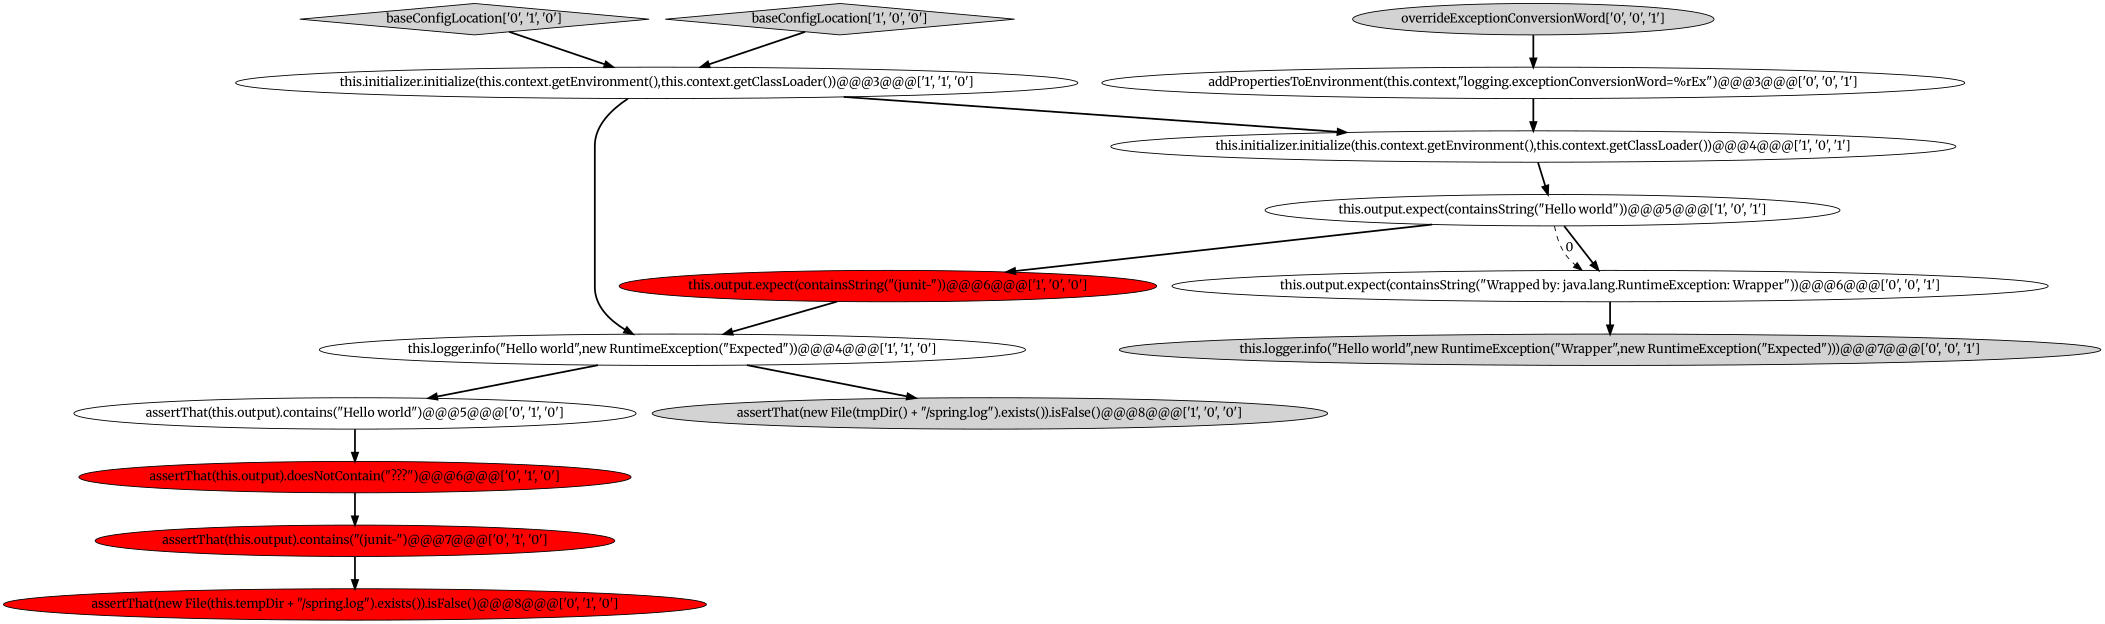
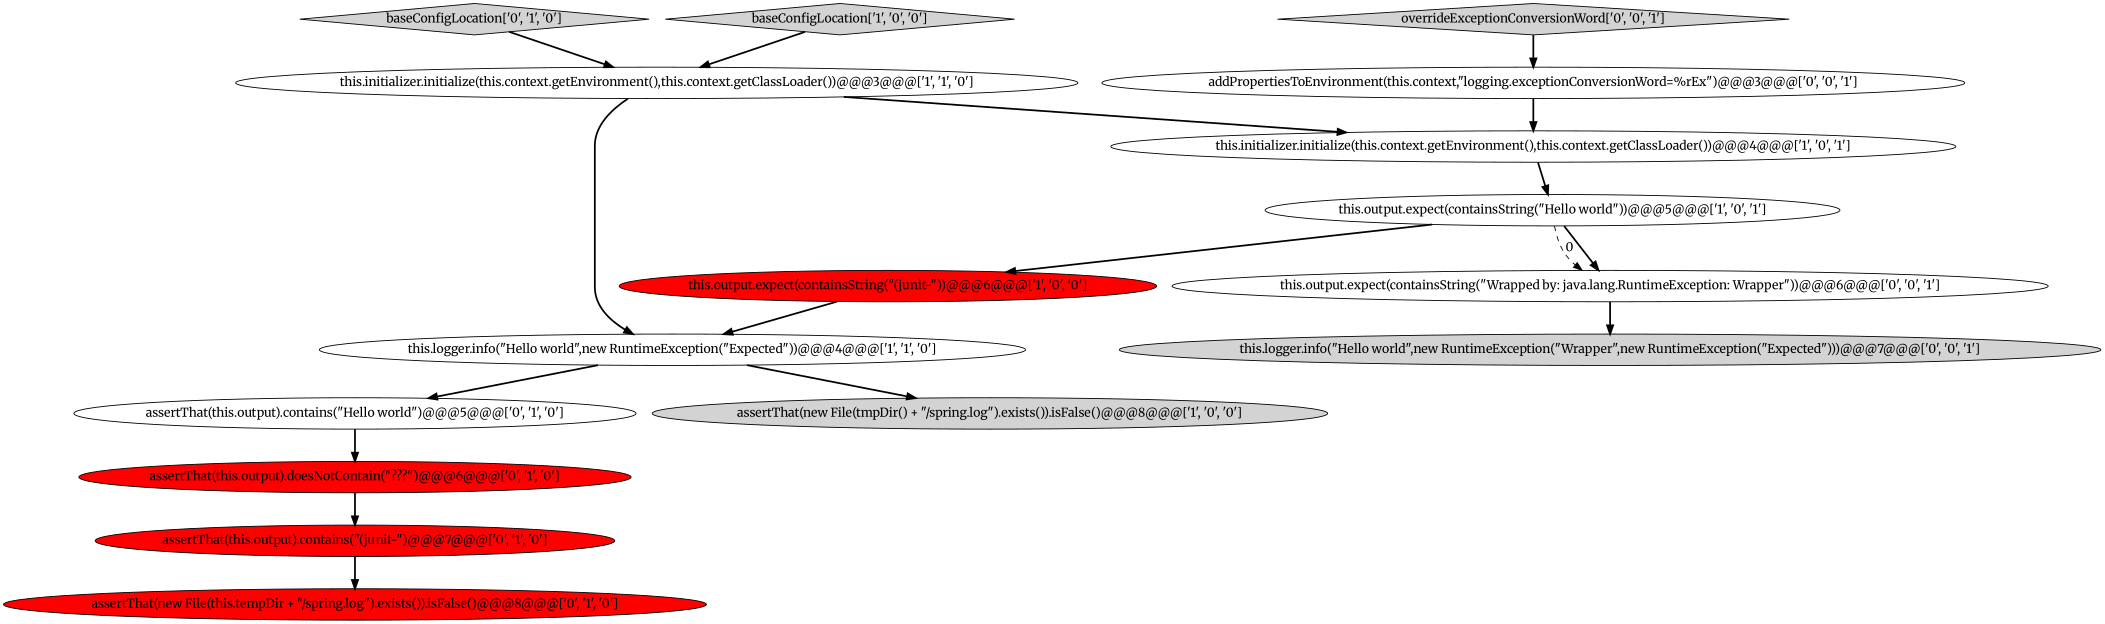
(1533, 19) -> (1533, 19)
